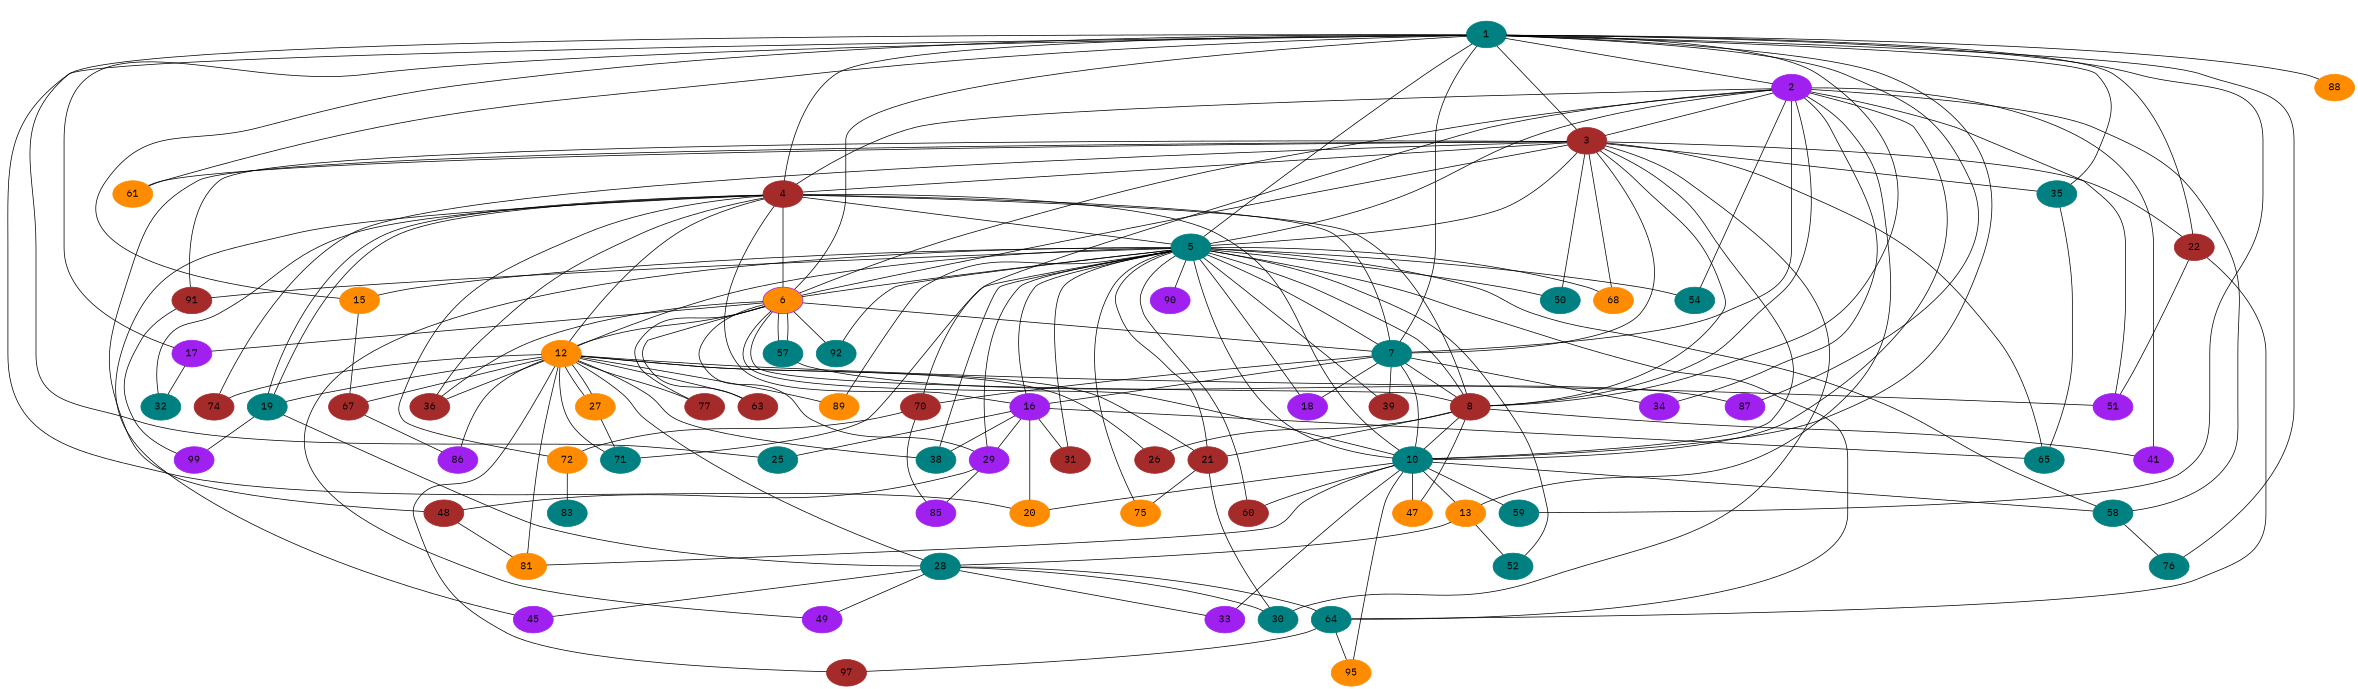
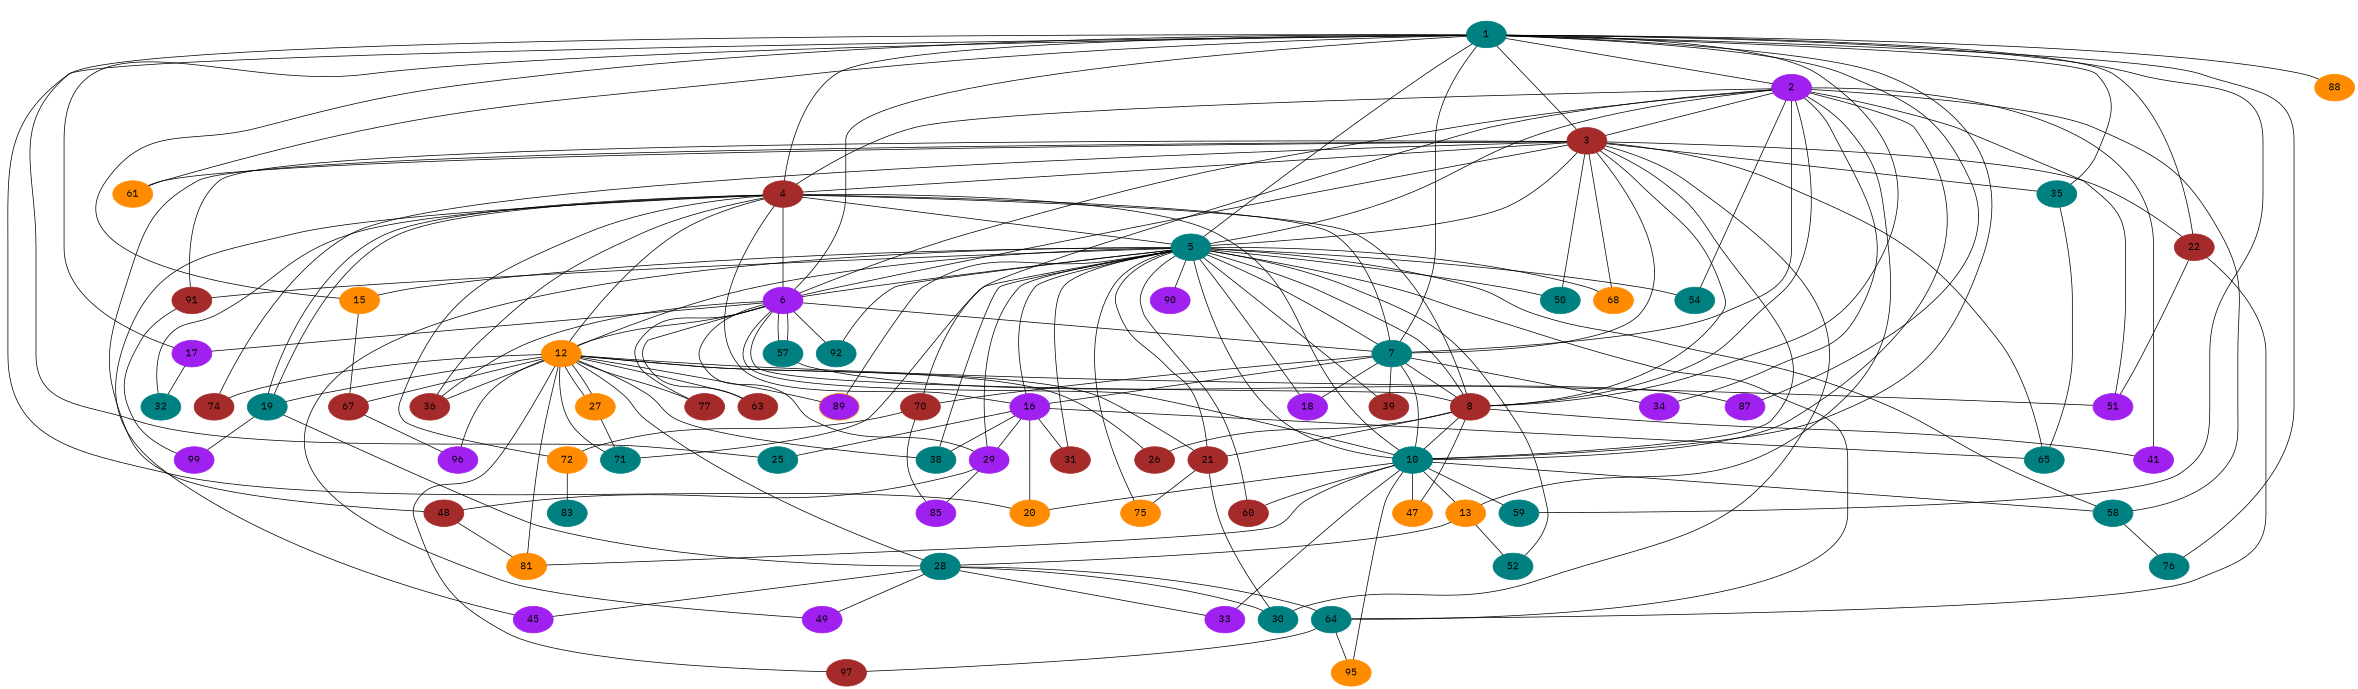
(783, 300) -> (783, 300)
(839, 407) -> (839, 407)
(458, 460) -> (458, 460)
